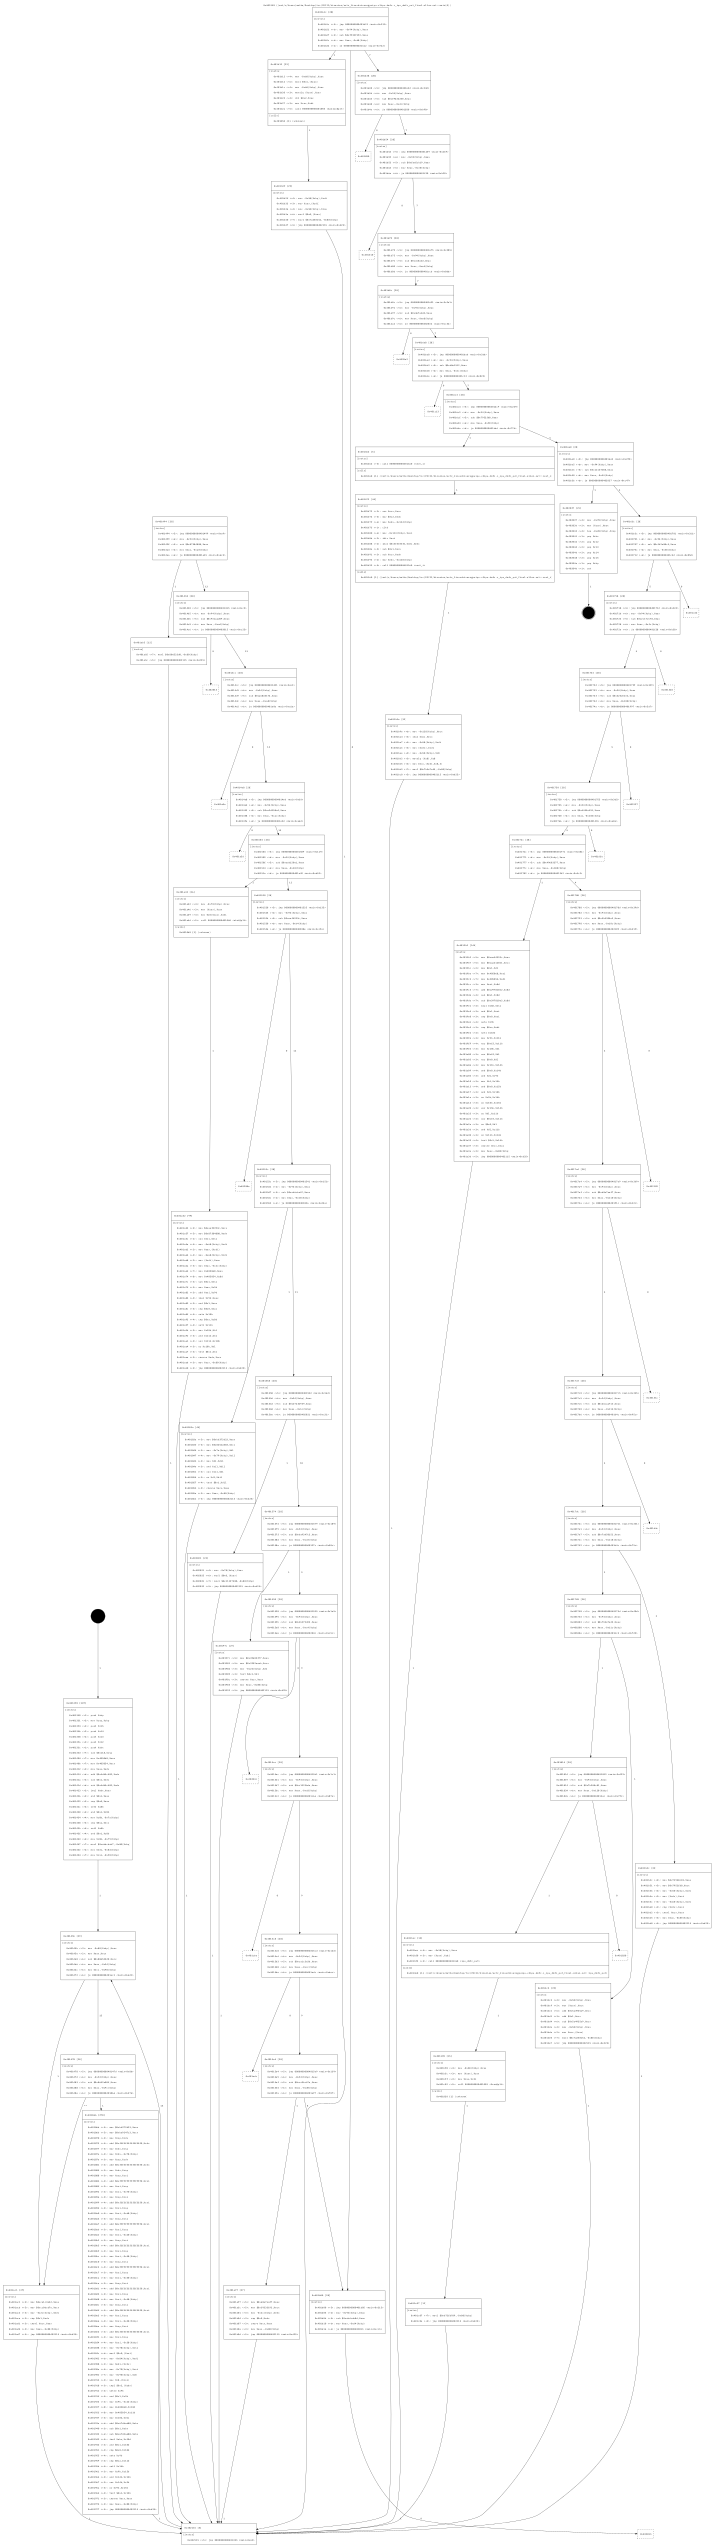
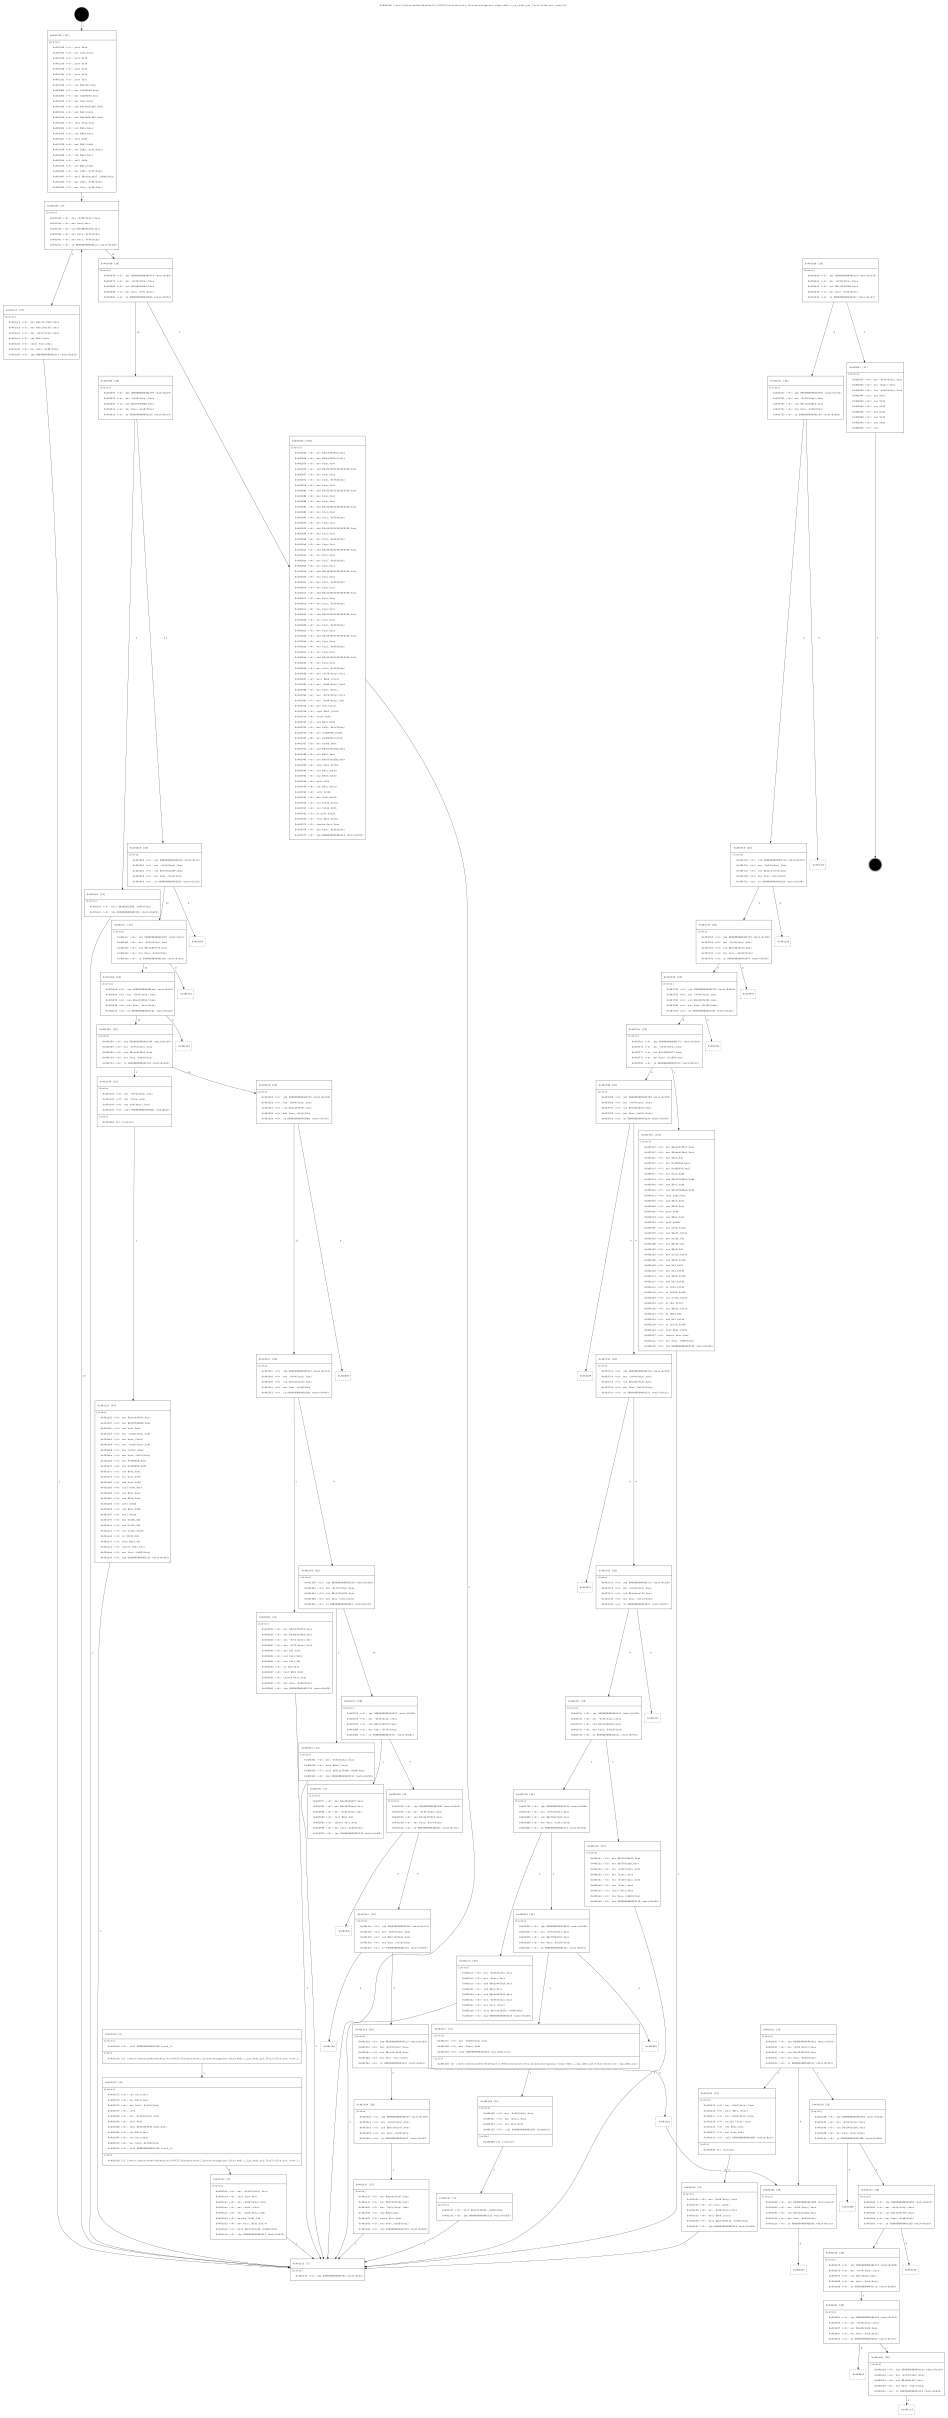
(482, 412) -> none
(219, 2107) -> none
(60, 2189) -> (136, 338)
(323, 2193) -> (712, 2170)
